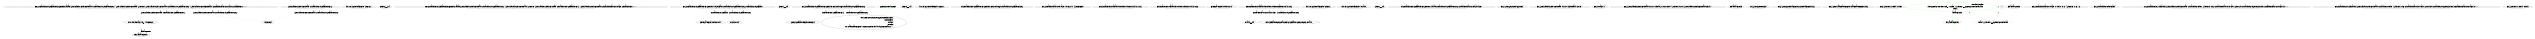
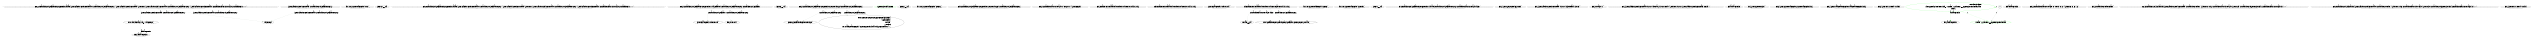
(359, 7) -> (358, 7)
(1354, 7) -> (1352, 7)
